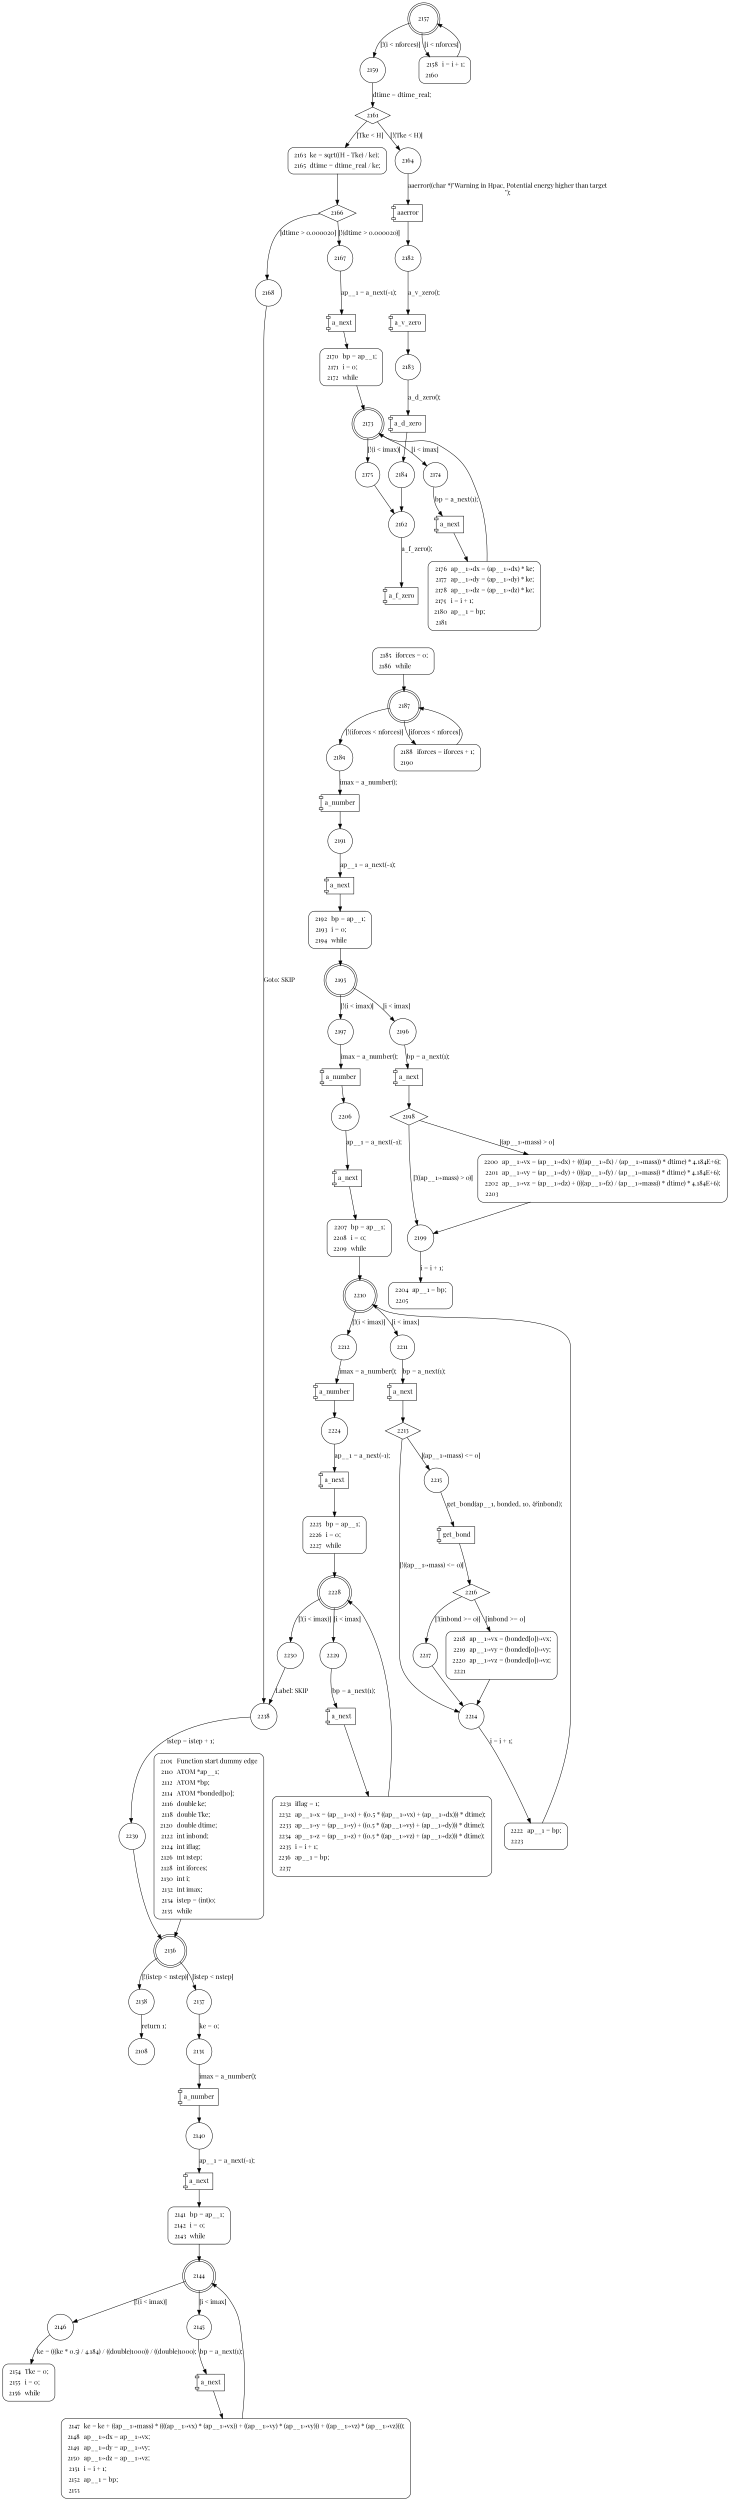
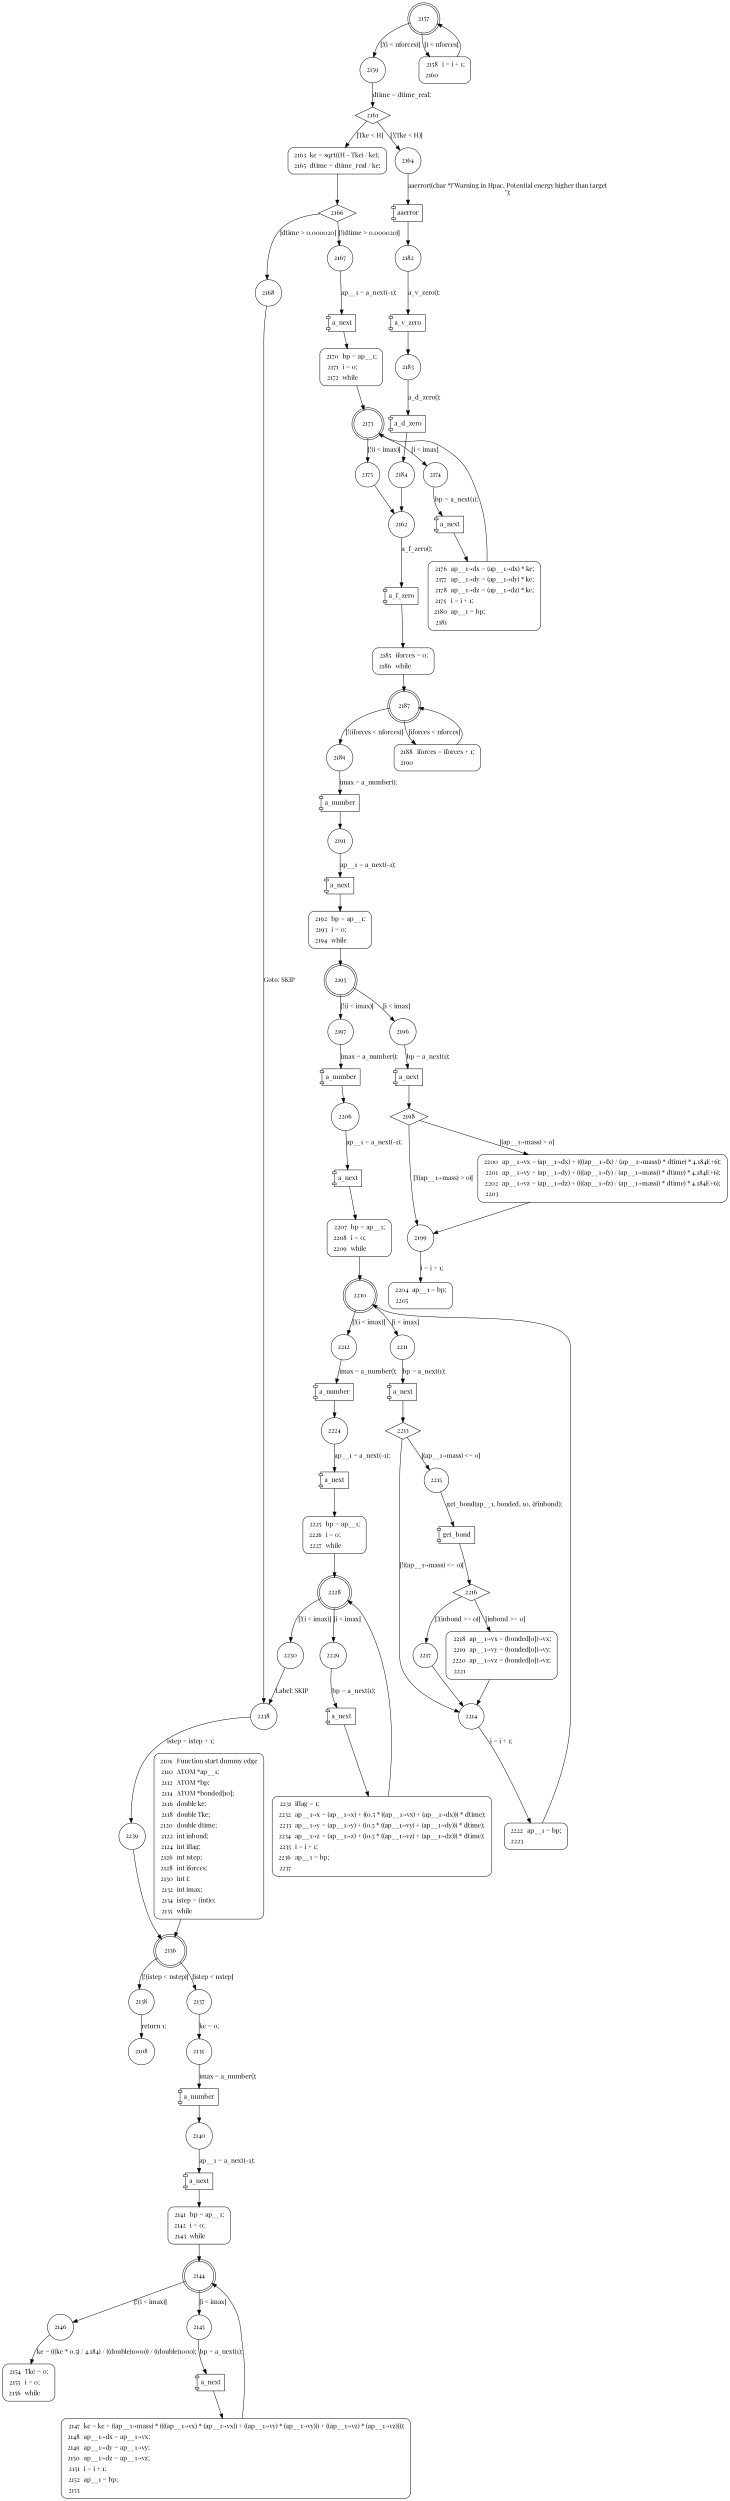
none -> (402, 624)
